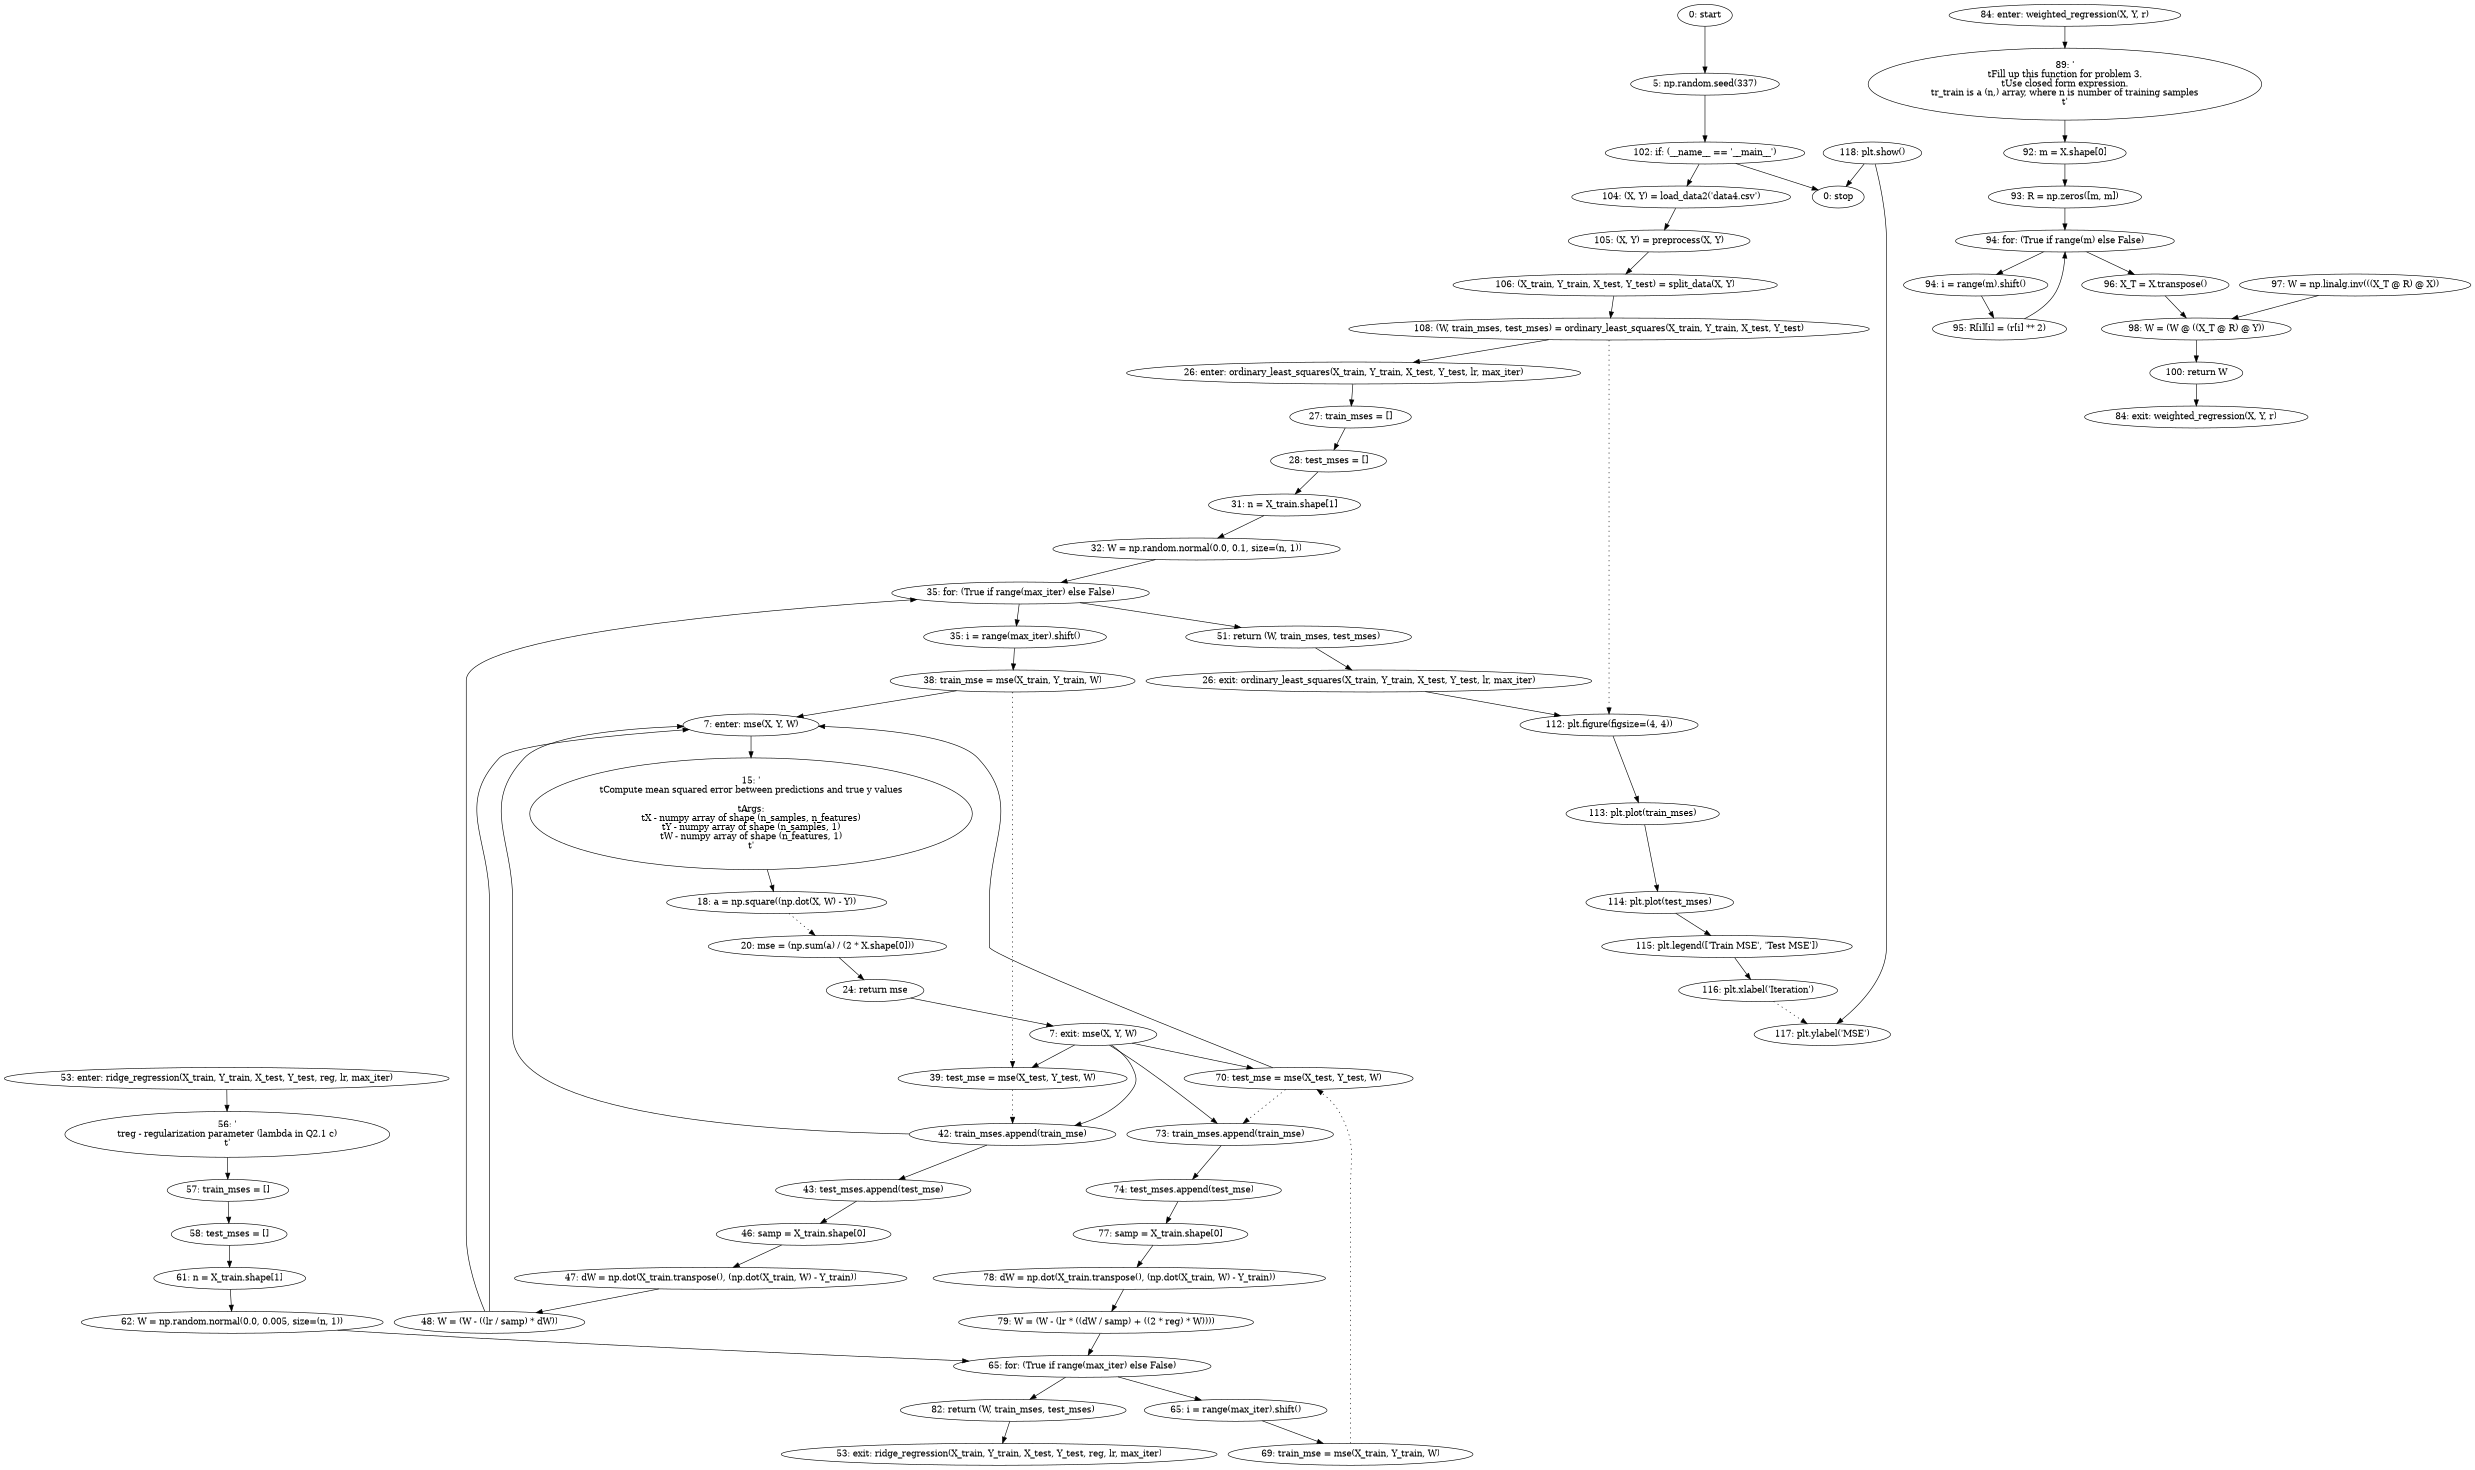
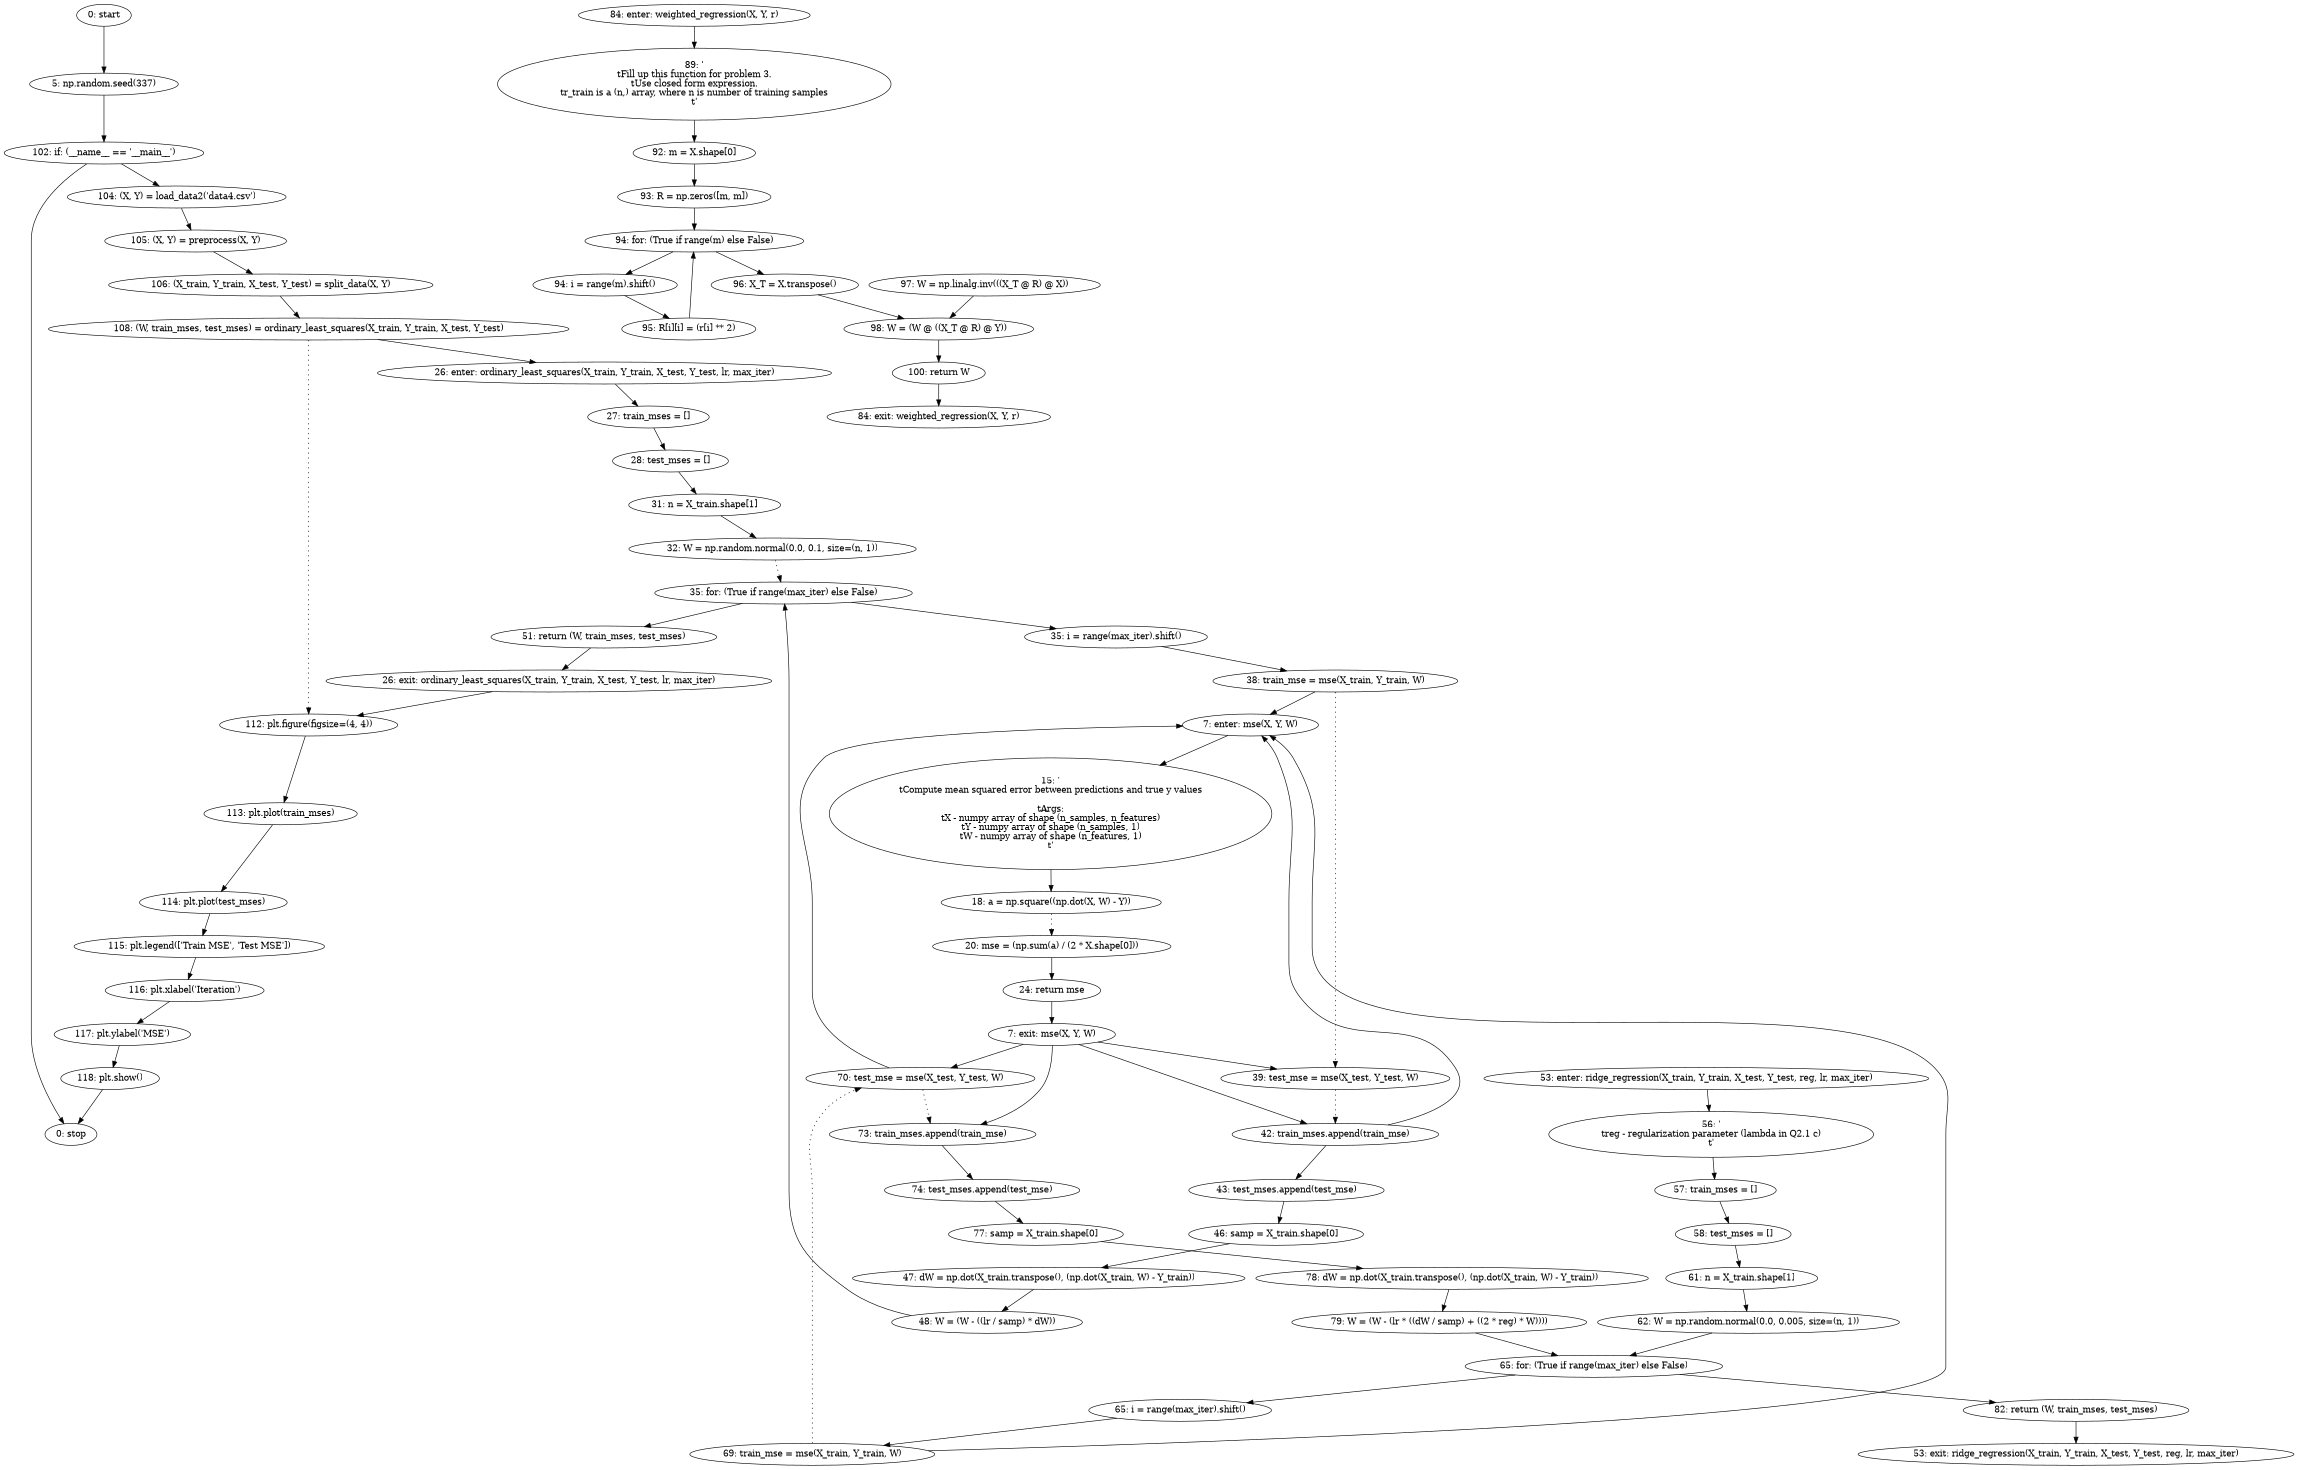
(1111, 570) -> (777, 568)
(1887, 599) -> (117, 1054)
(489, 938) -> (1946, 1288)
(1788, 1011) -> (156, 1011)
